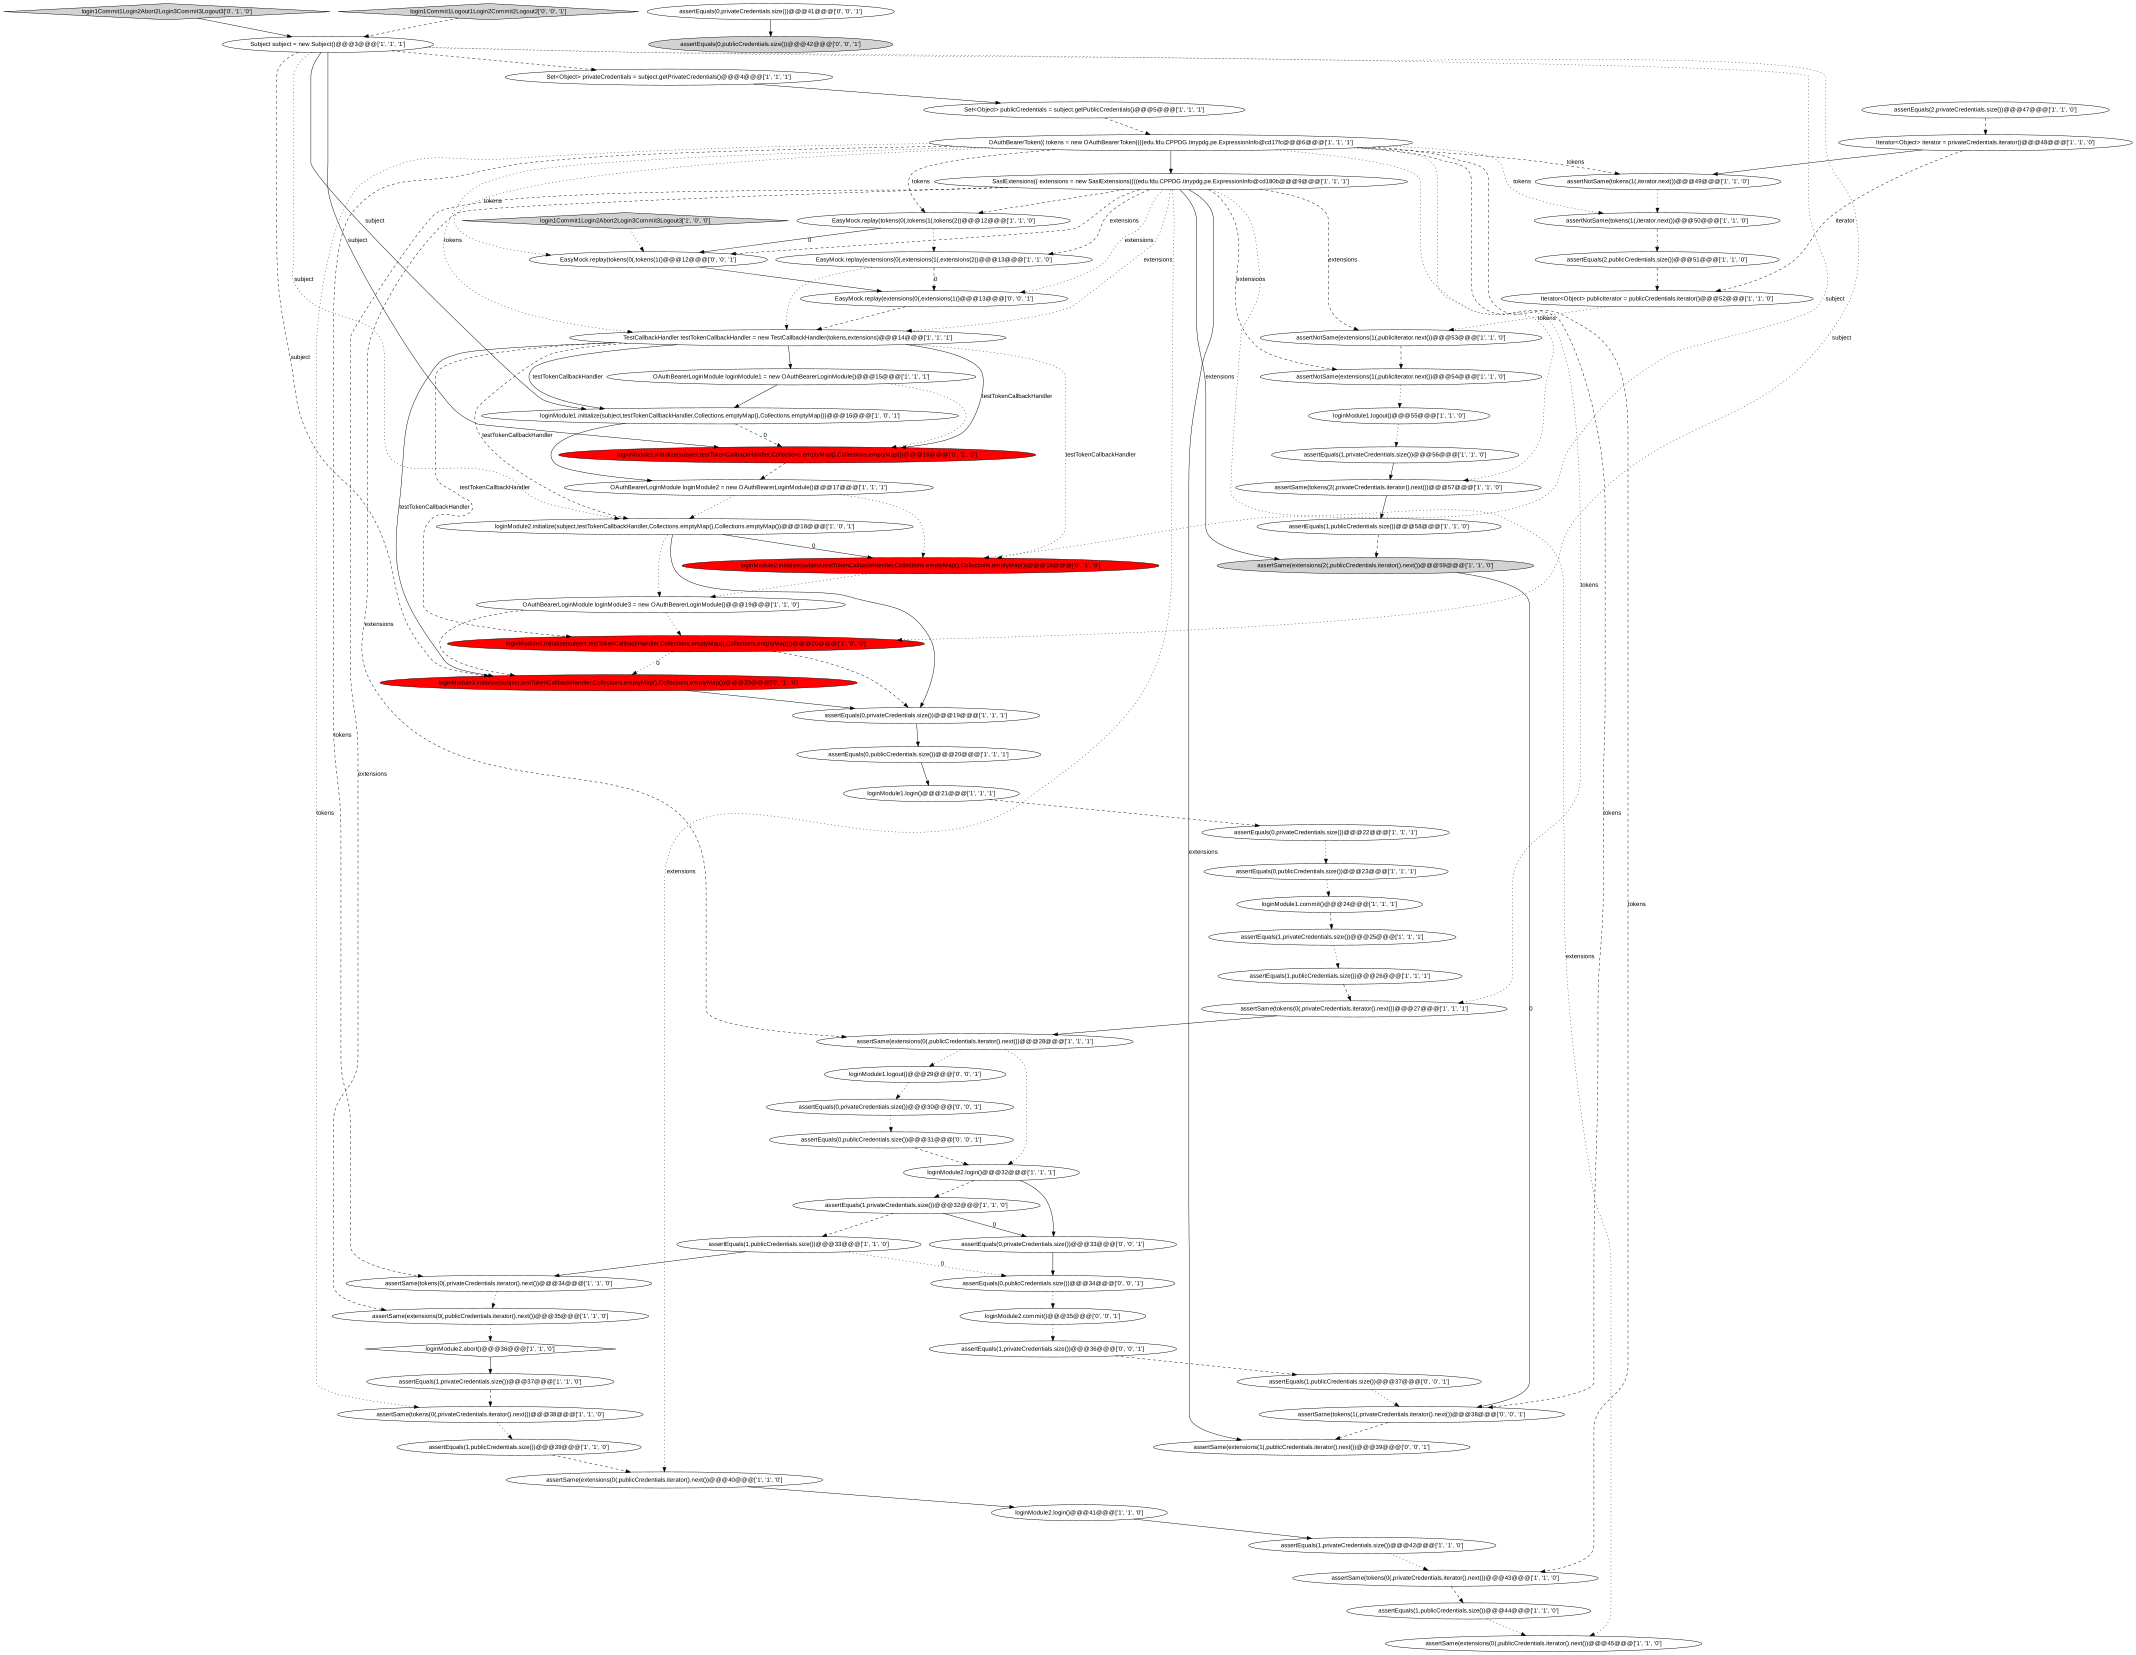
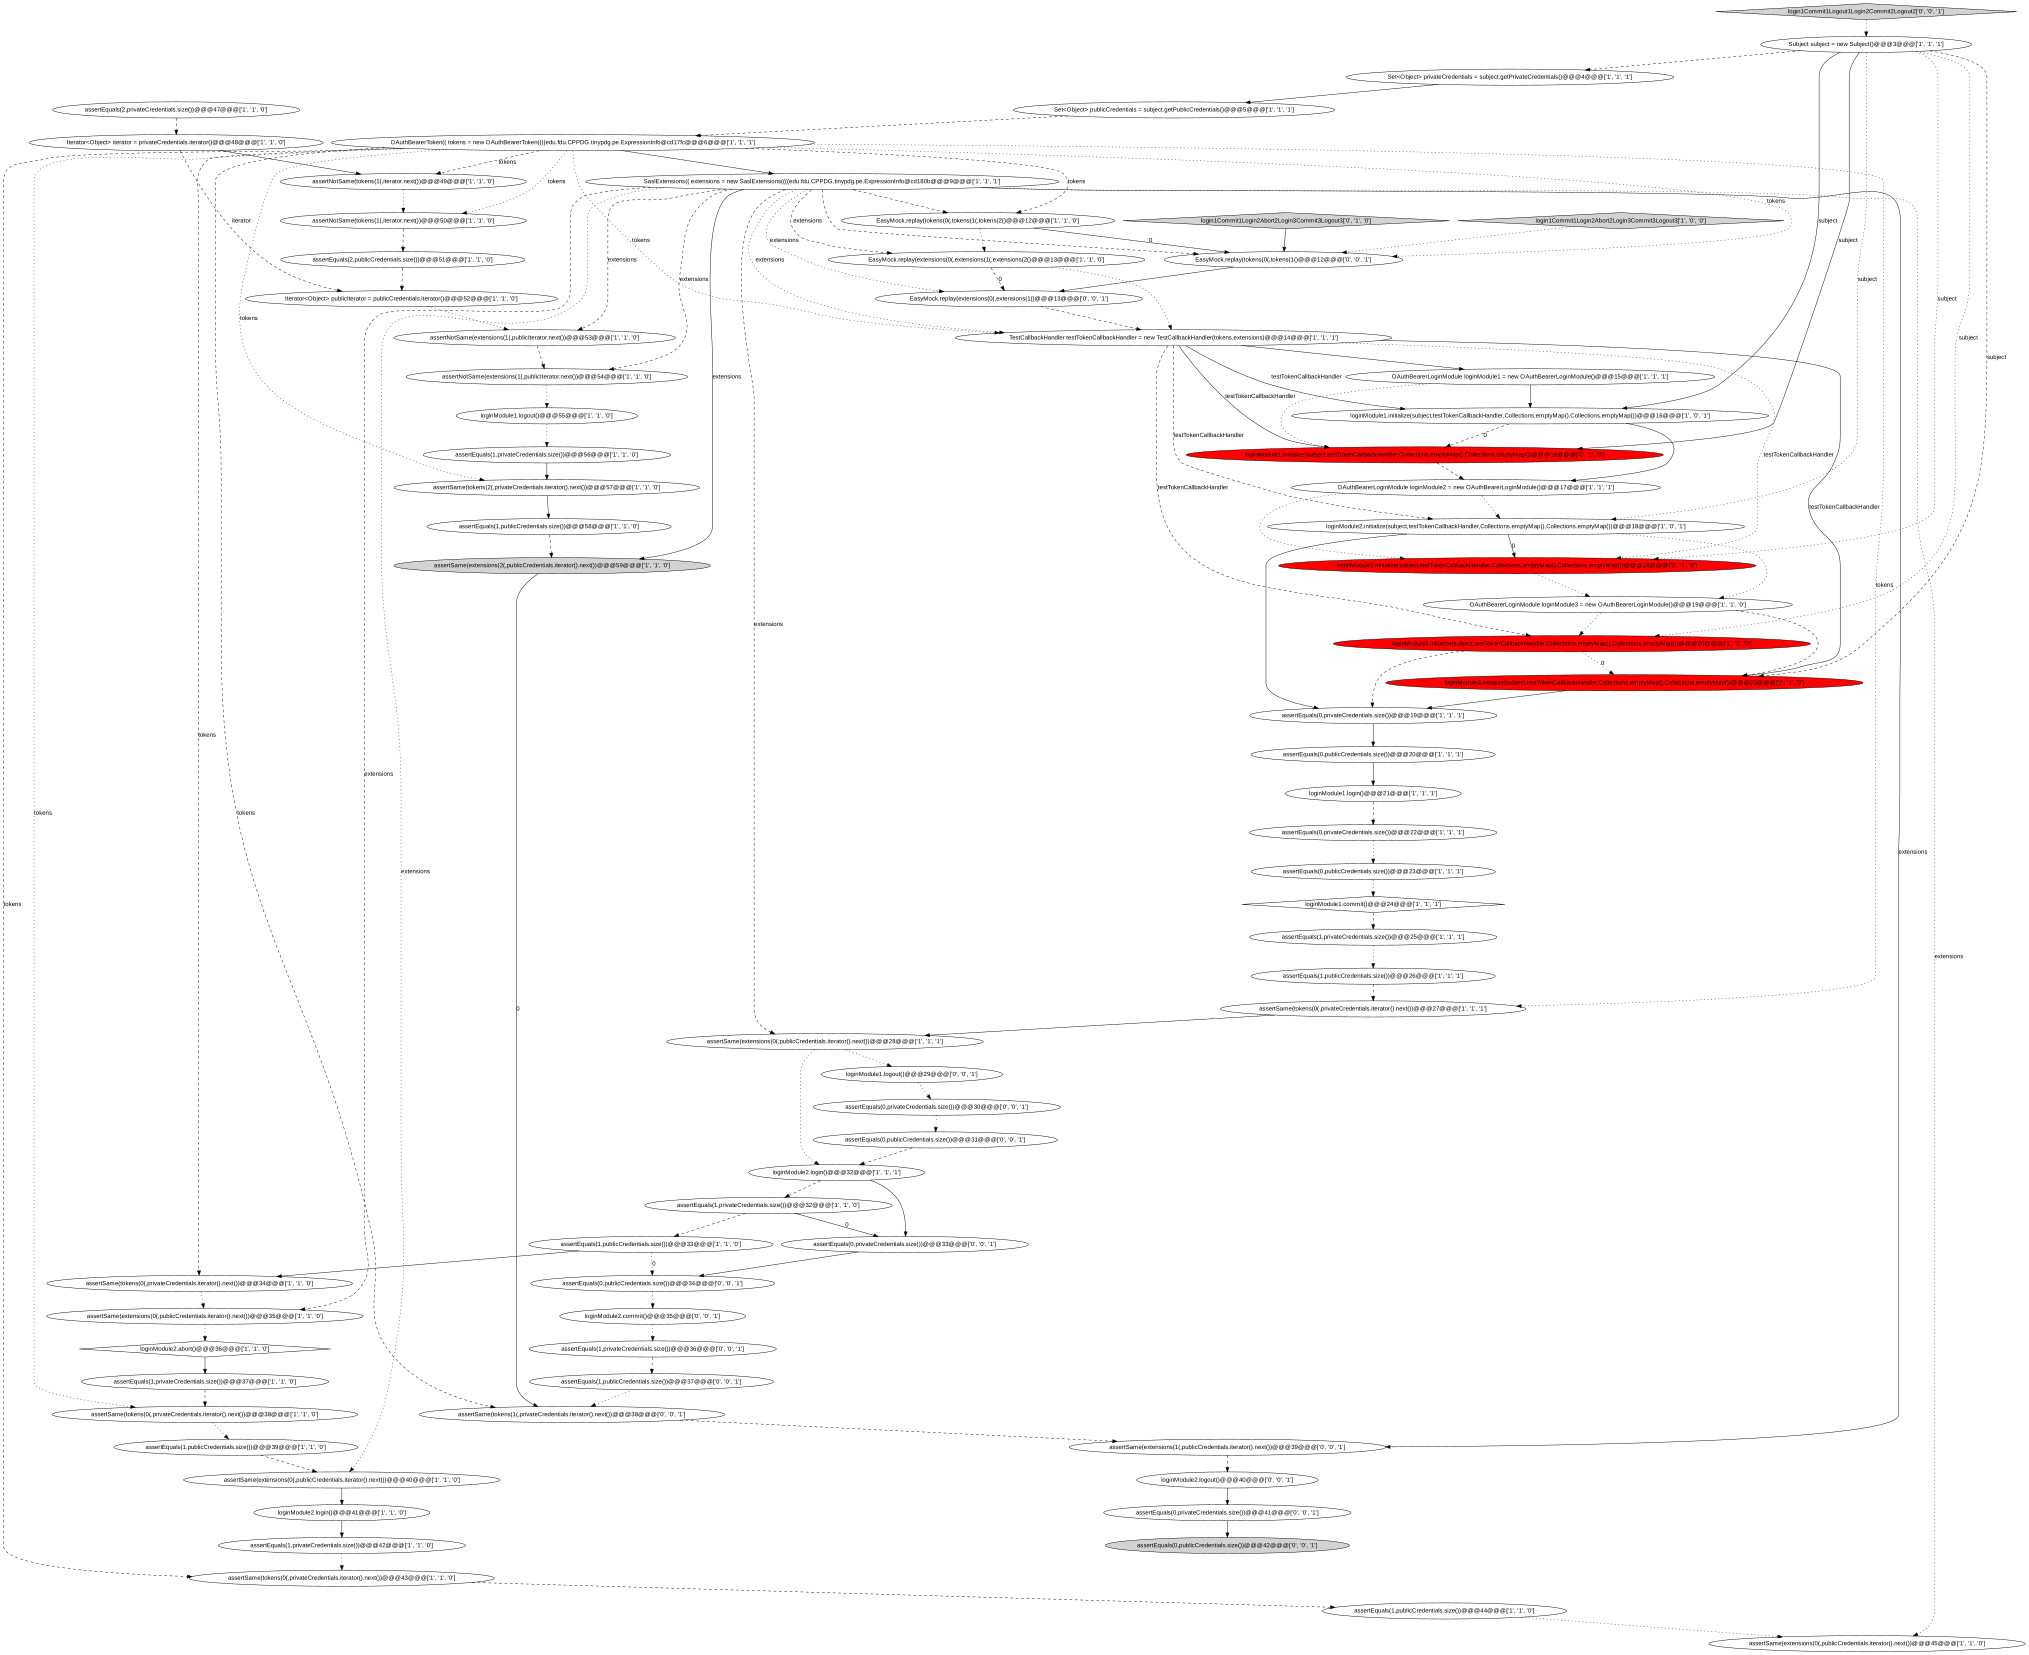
(243, 27) -> (1285, 238)
(413, 27) -> (1866, 26)
(1330, 904) -> (1373, 904)
none -> (1227, 1480)
